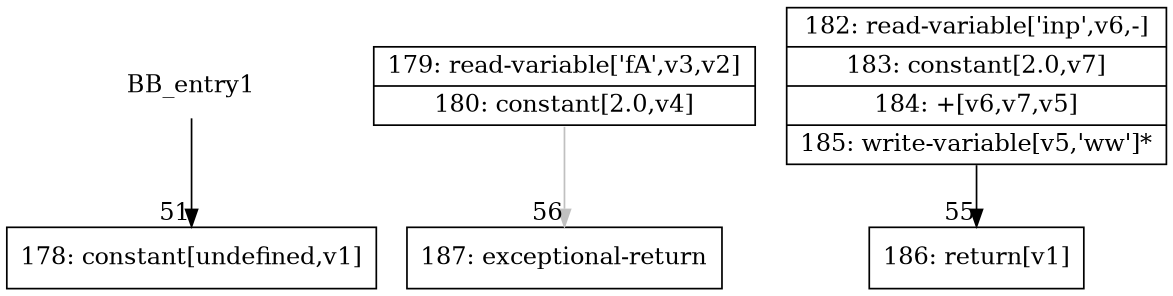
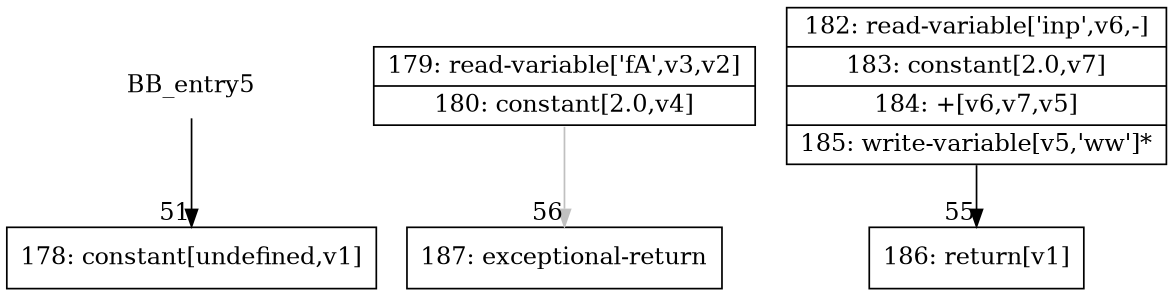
(192, 86) -> (192, 86)
